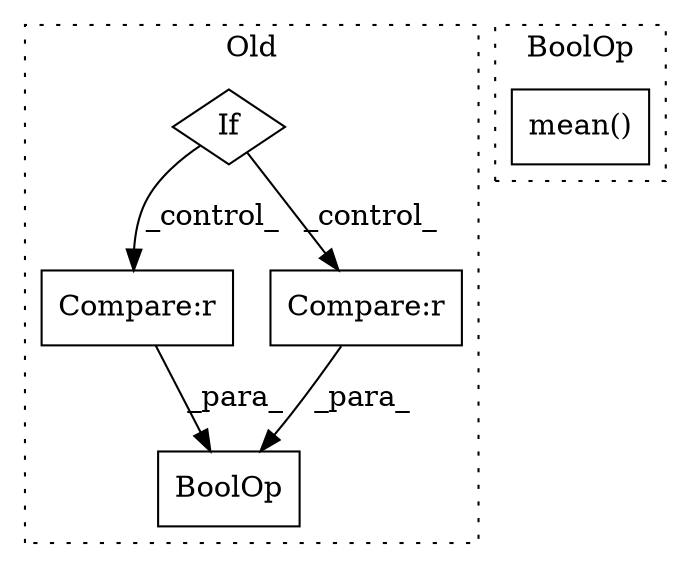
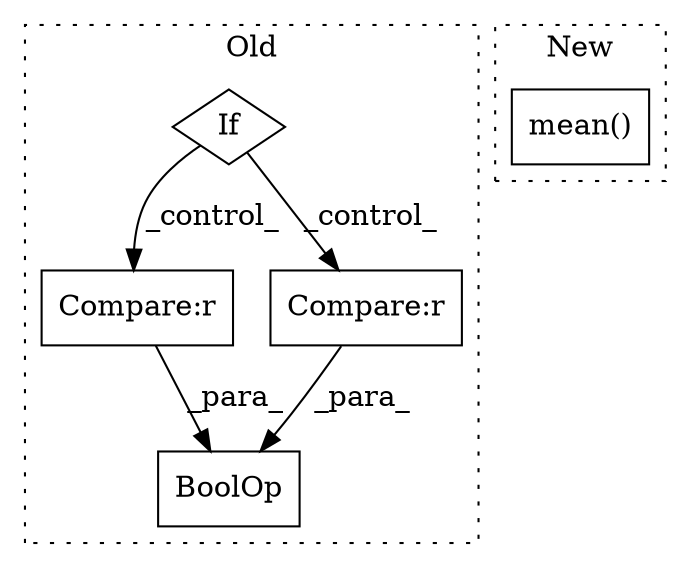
(580, 49) -> (580, 49)
